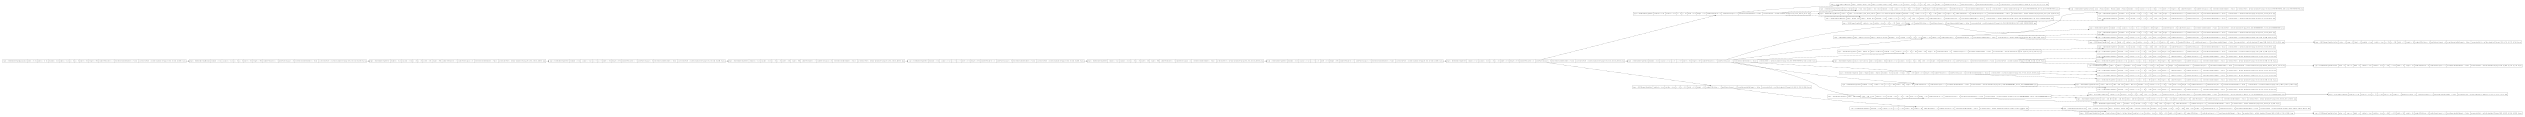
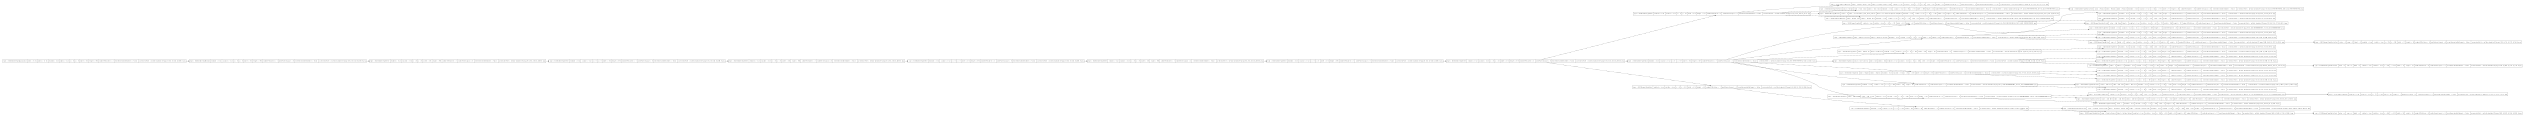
none -> (2187, 23)
